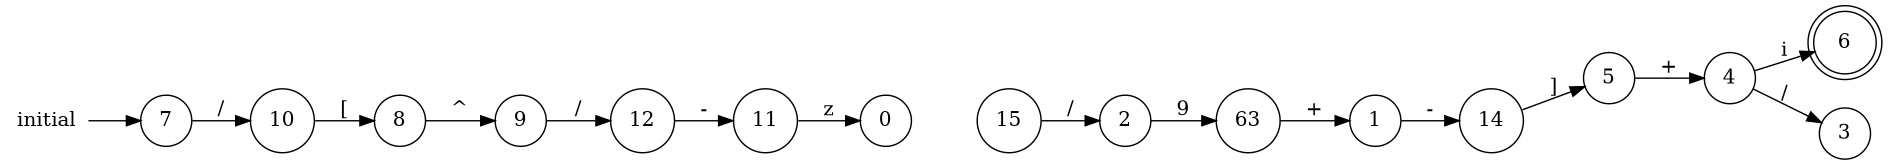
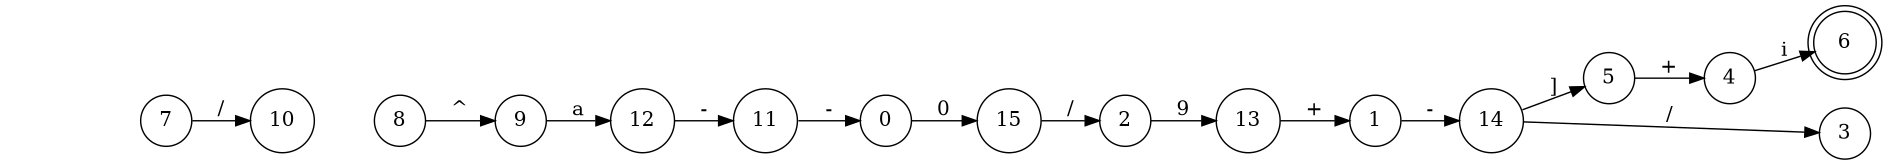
(1781, 103) -> (1664, 127)
(578, 110) -> (578, 110)
(829, 110) -> (829, 110)
(47, 121) -> none
(337, 121) -> none
none -> (937, 121)
(1248, 121) -> (1248, 121)
